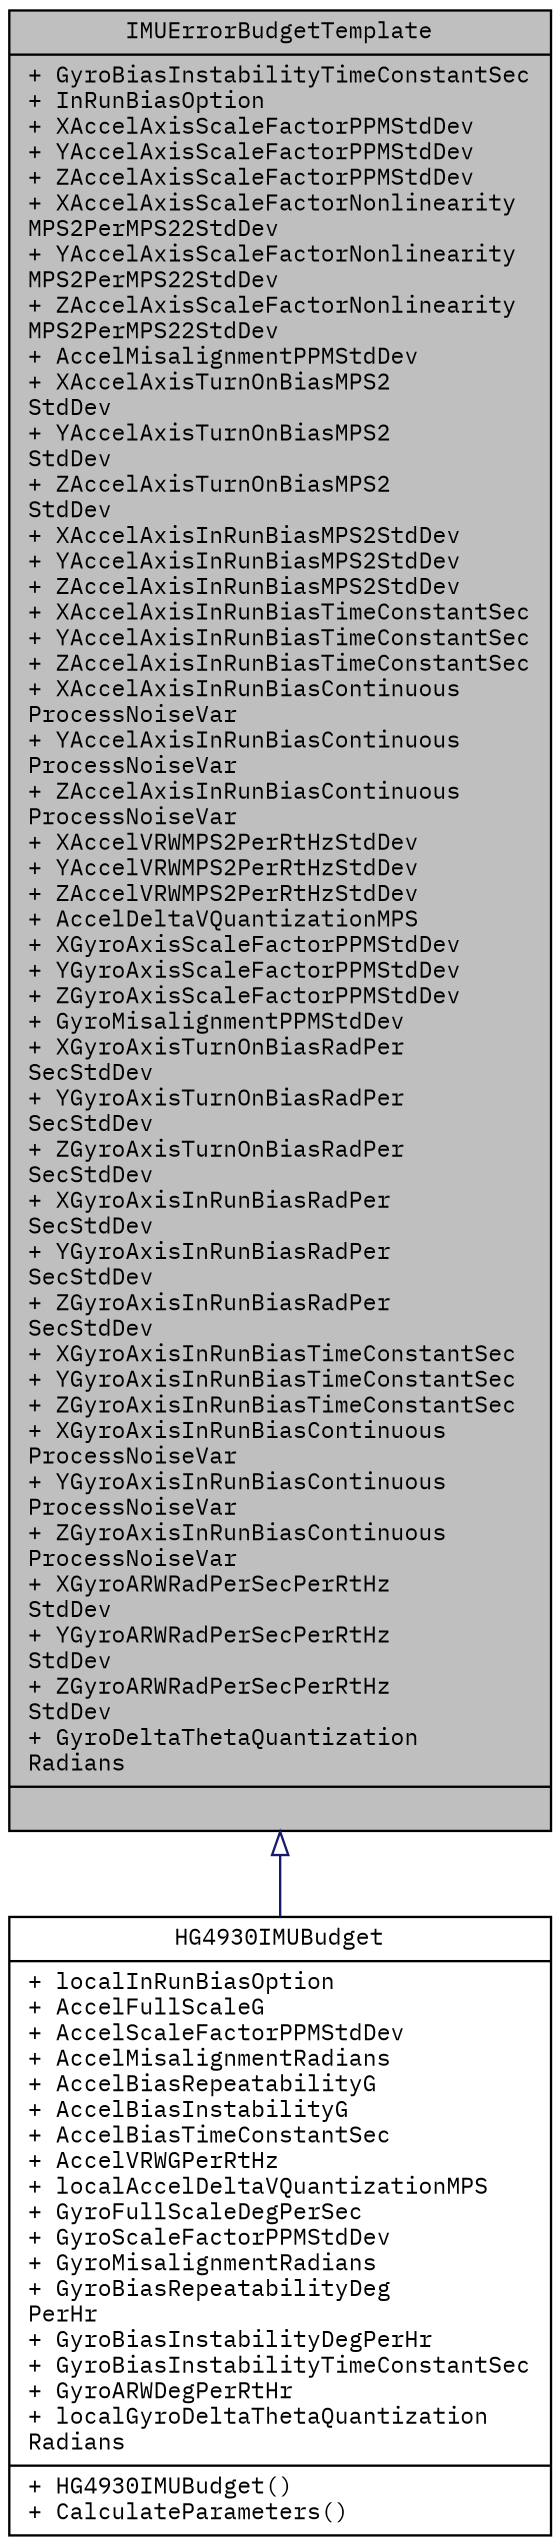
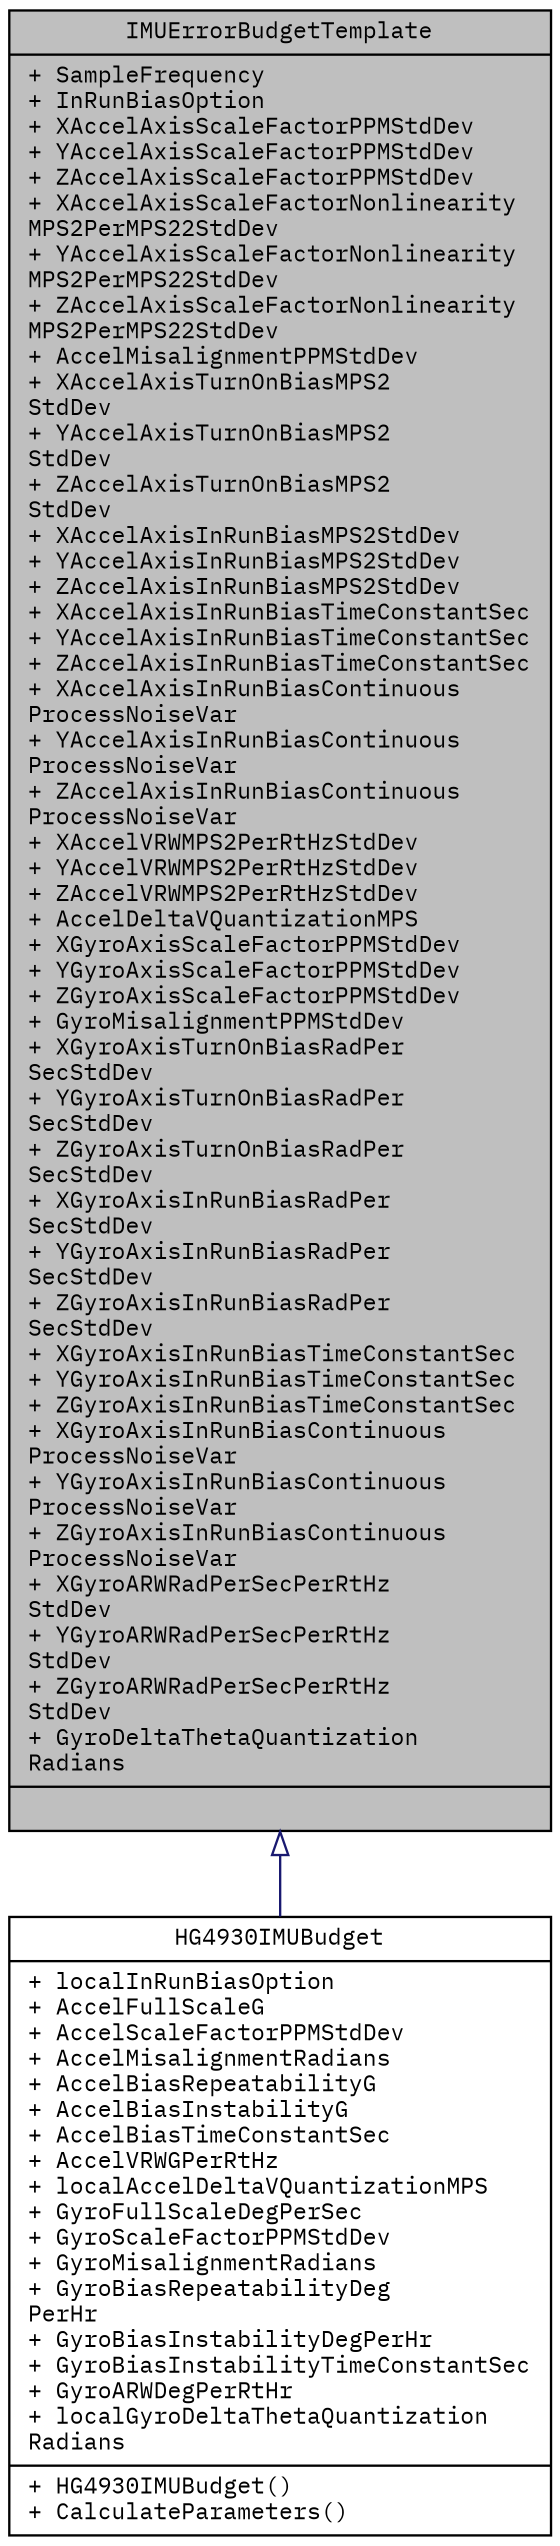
(280, 76) -> (148, 76)
